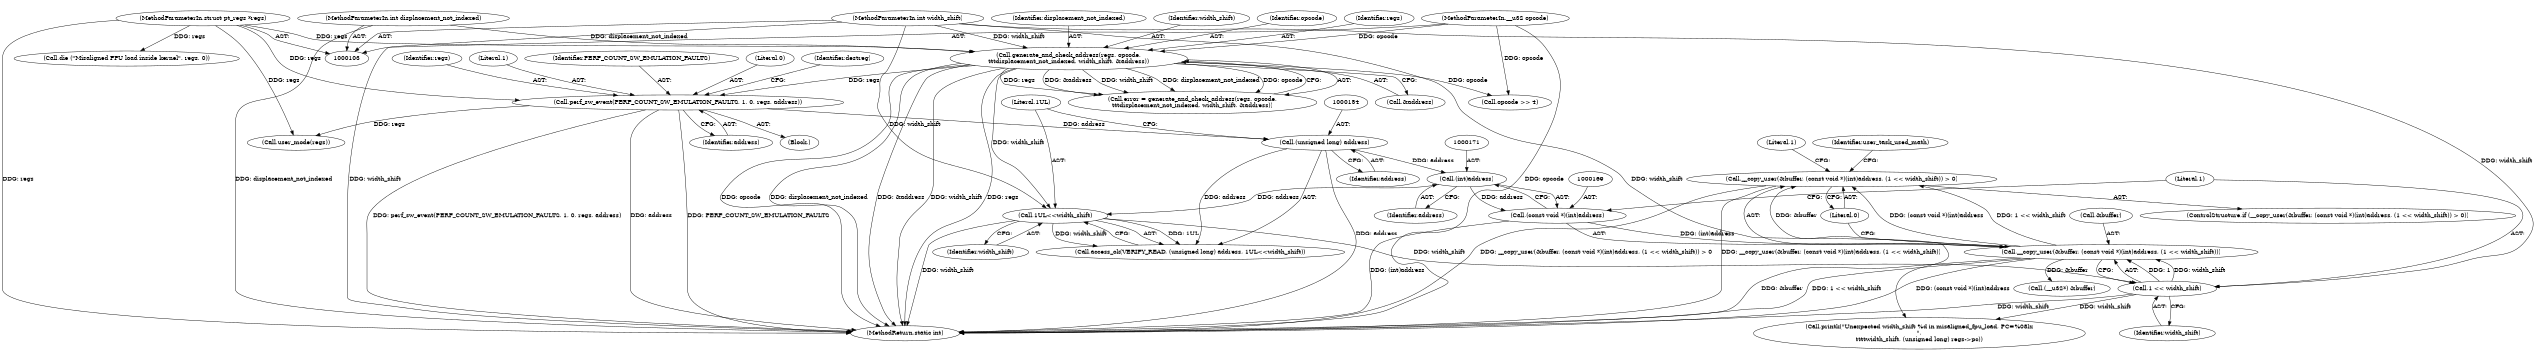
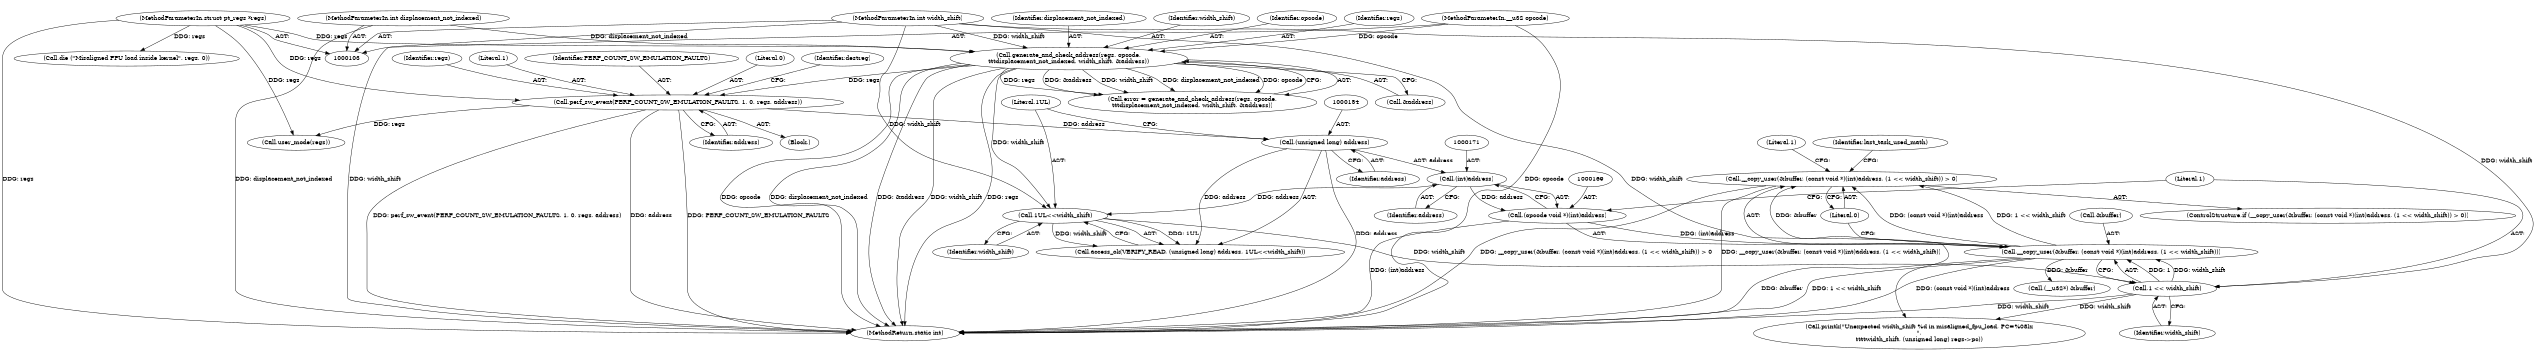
(1510, 102) -> none
(1880, 143) -> (1880, 143)
(1433, 161) -> (1433, 161)
(1557, 216) -> (1557, 216)
(933, 241) -> none
